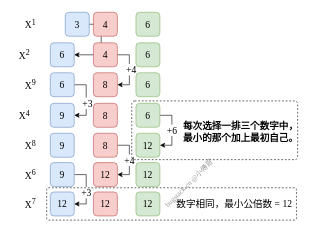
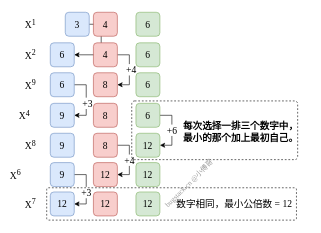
(24, 55) -> (30, 55)
(30, 175) -> (15, 175)
